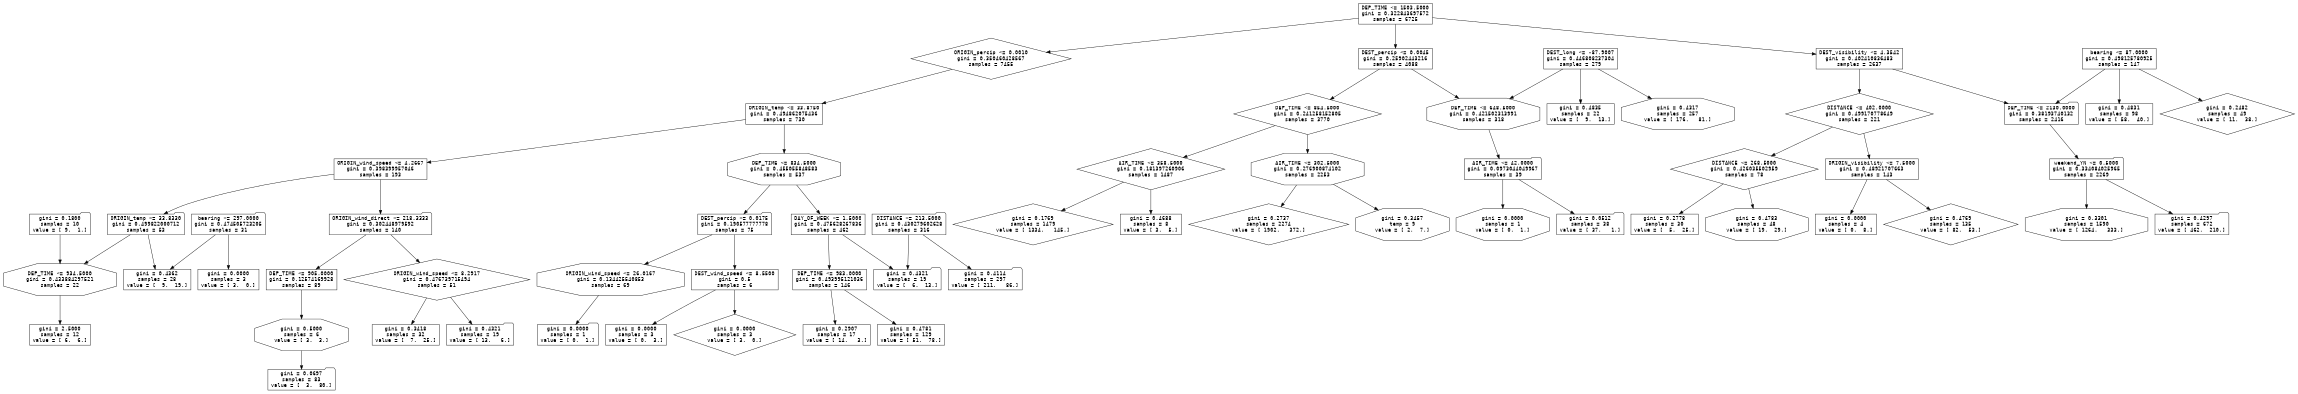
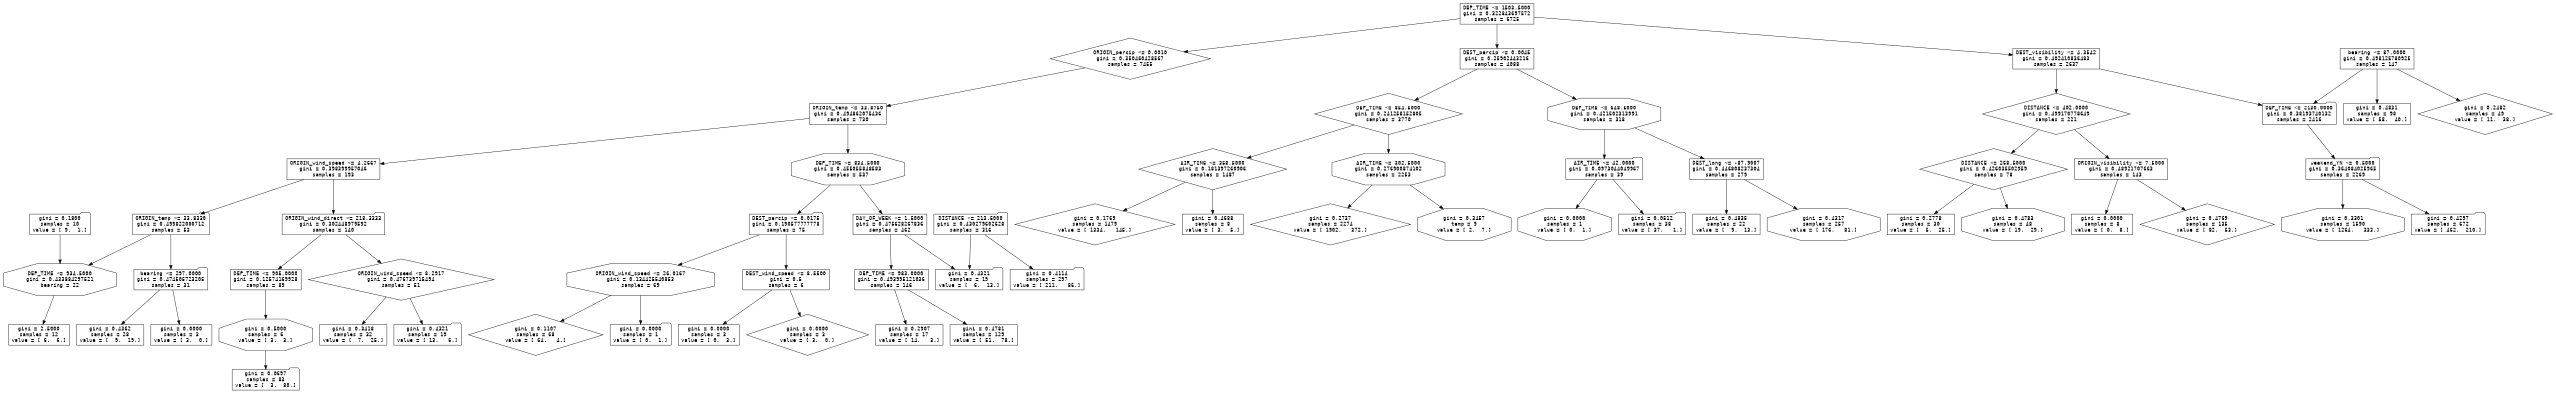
(1538, 83) -> (1668, 143)
(2087, 169) -> (2343, 169)
(1846, 224) -> (2102, 224)
(151, 250) -> (171, 250)
(60, 280) -> (60, 280)
none -> (536, 335)
